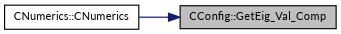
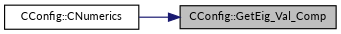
(72, 17) -> (72, 17)
